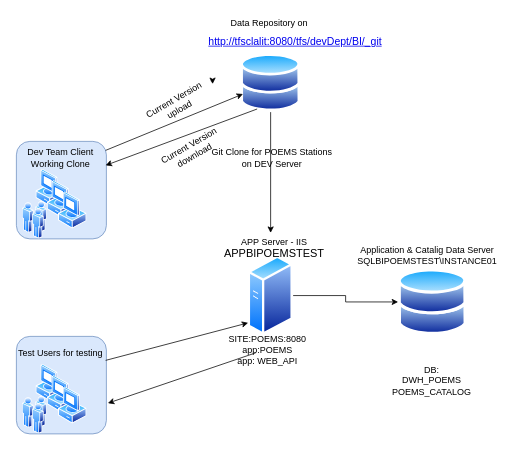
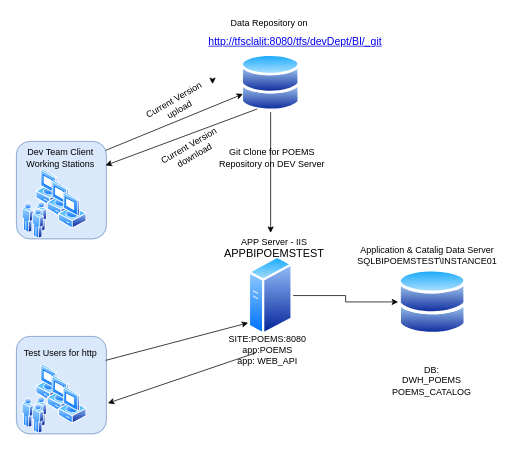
(60, 158) -> (60, 158)
(272, 158) -> (272, 158)
(60, 353) -> (60, 353)
